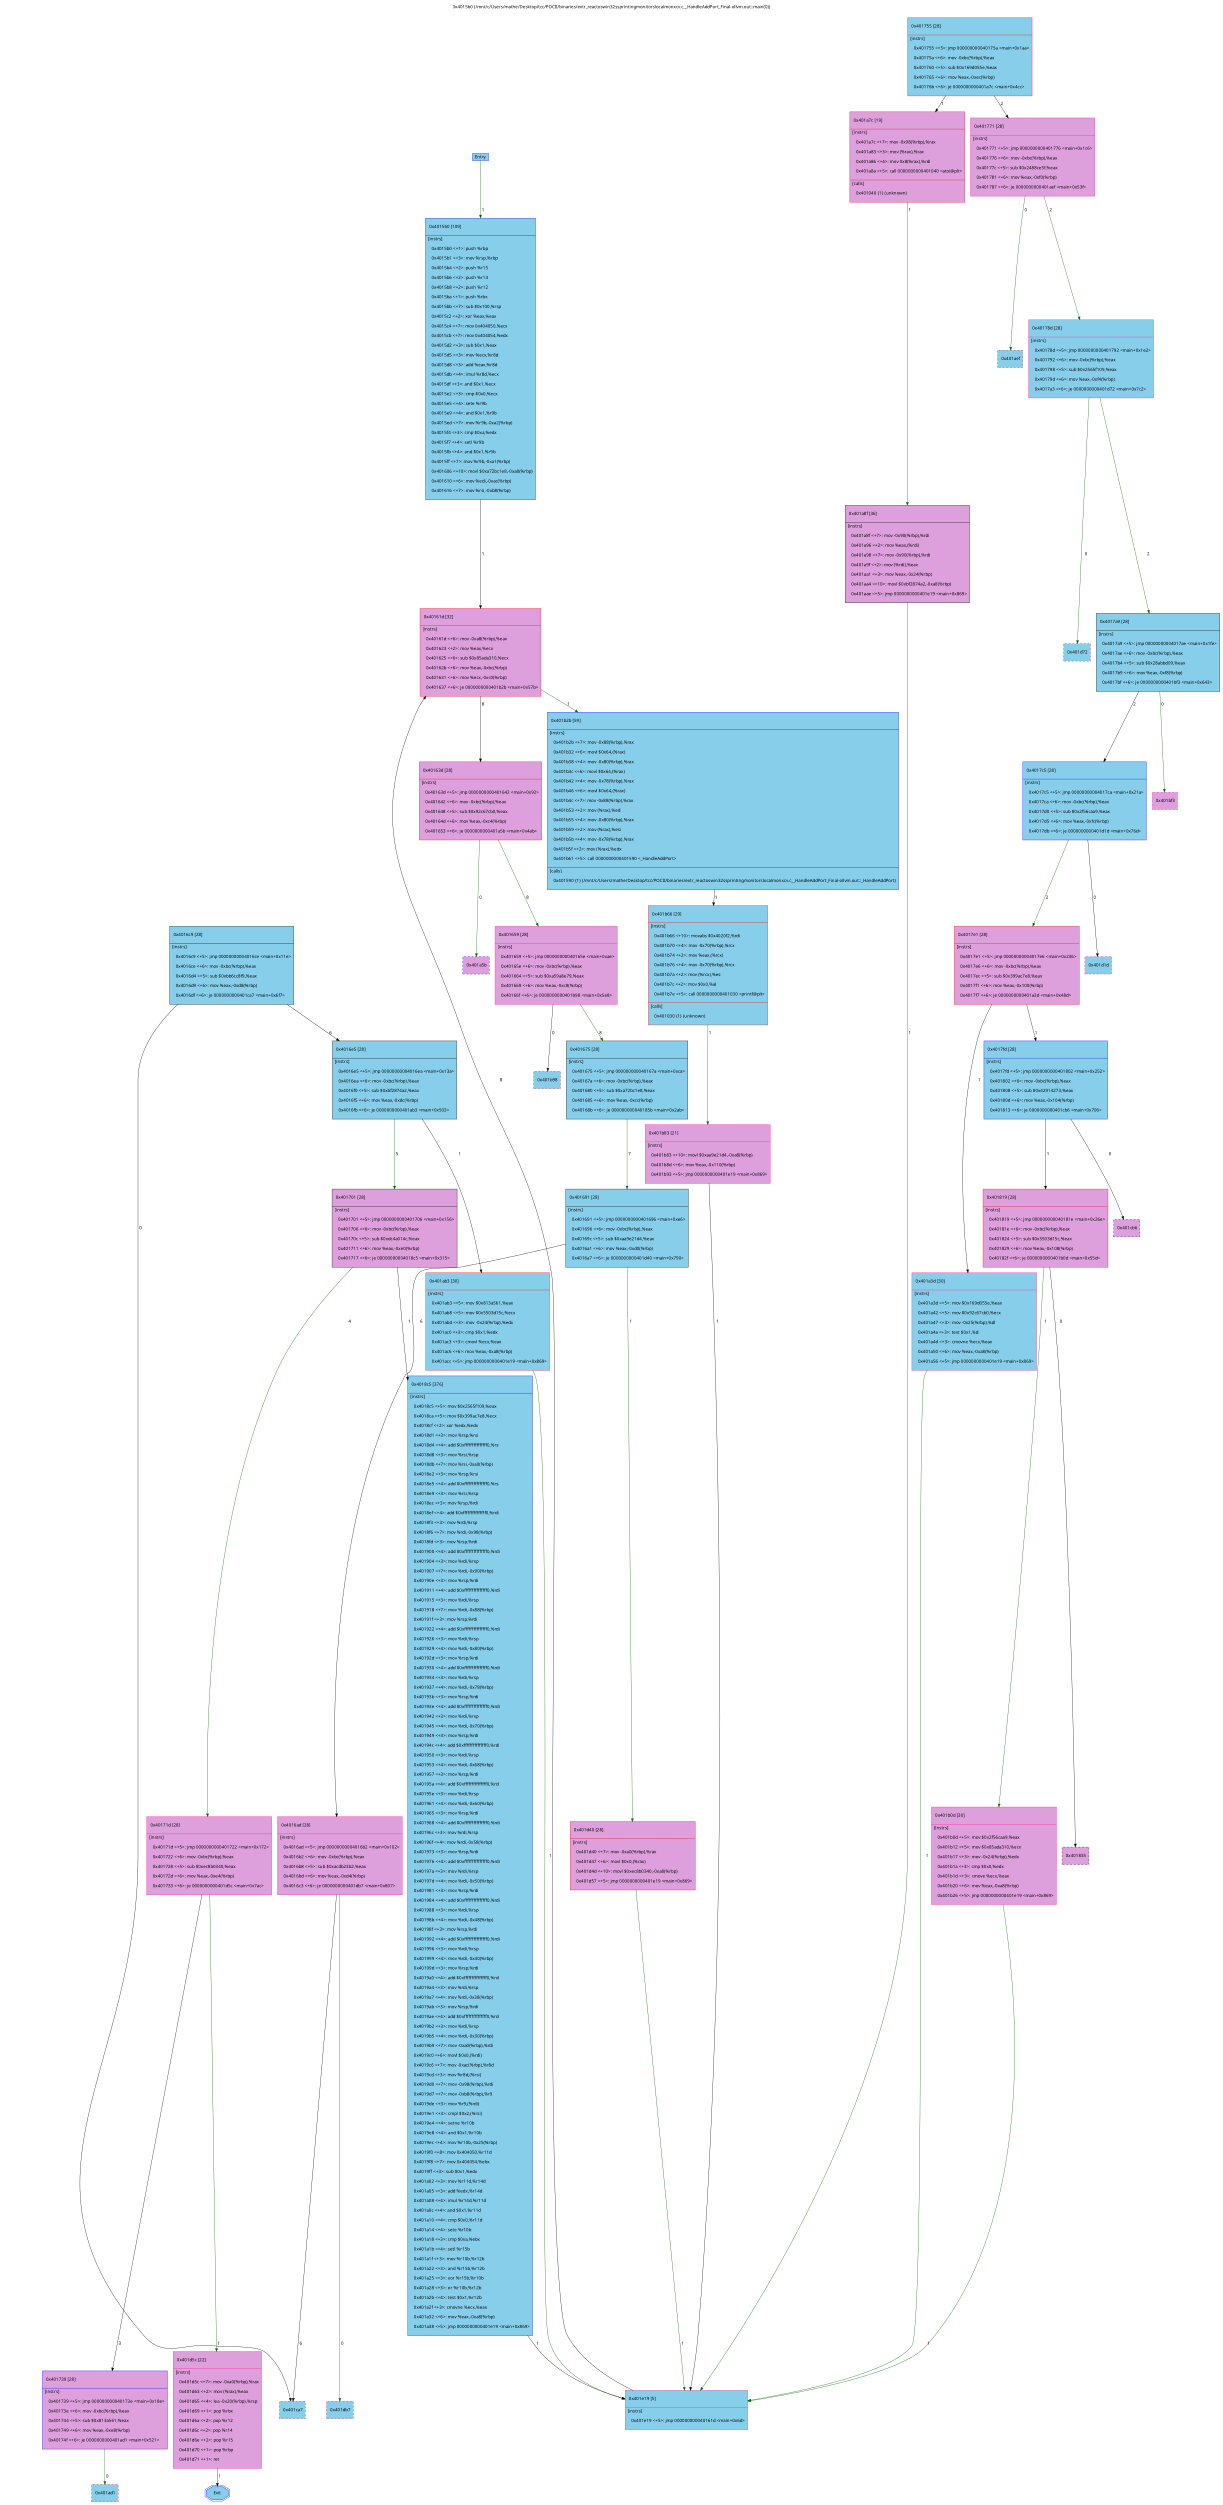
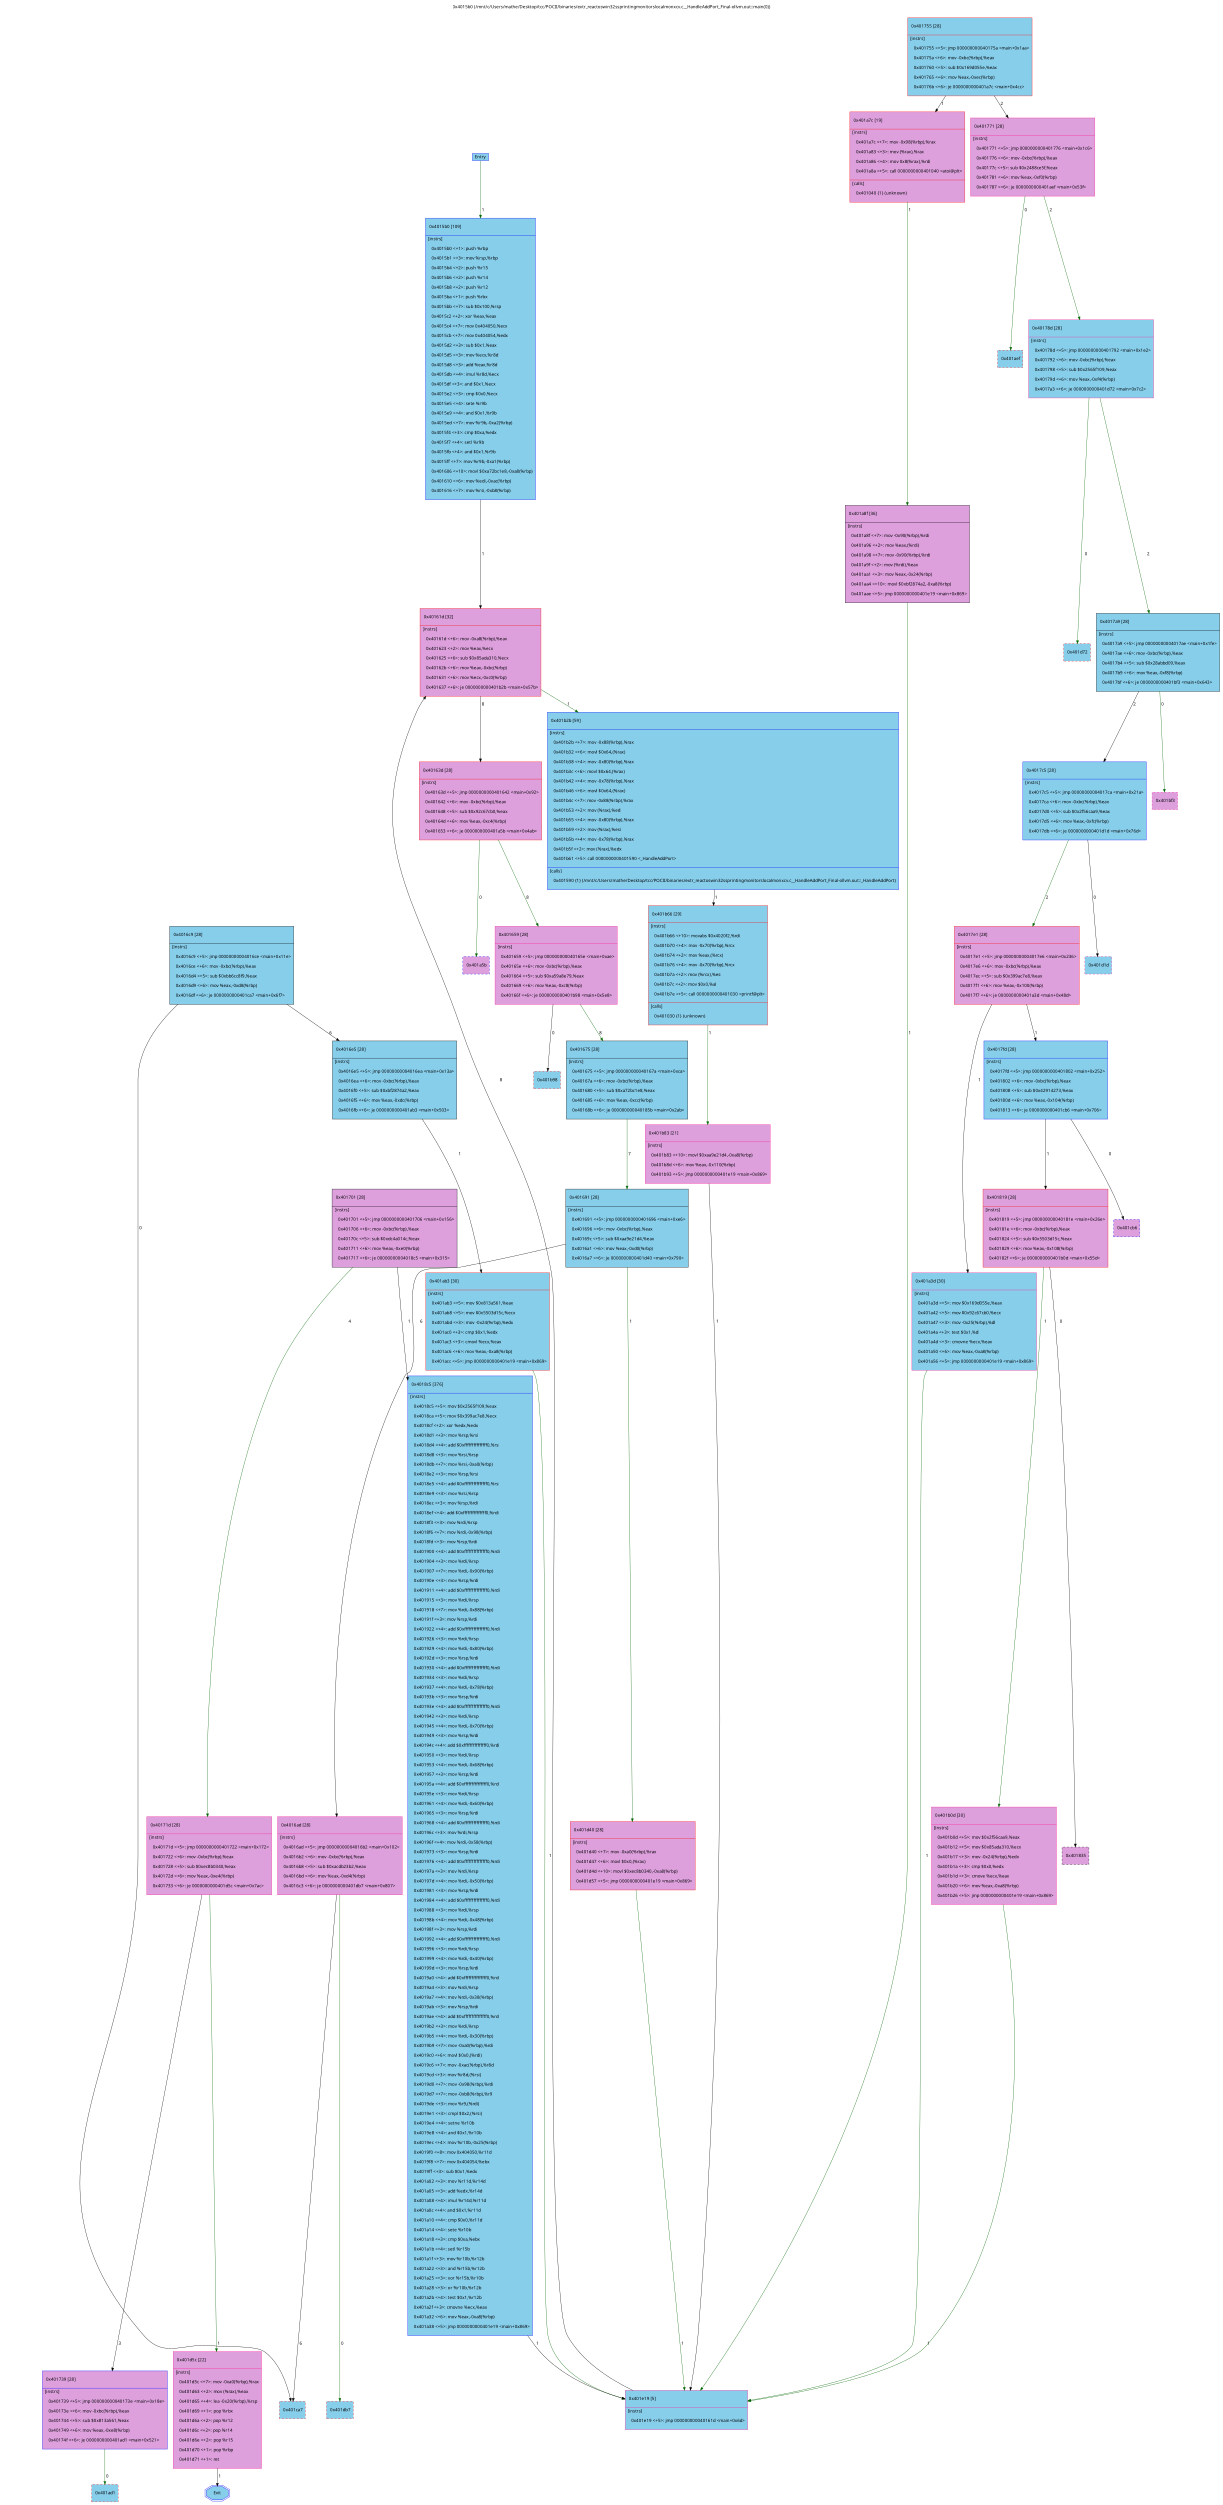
(395, 1152) -> none
